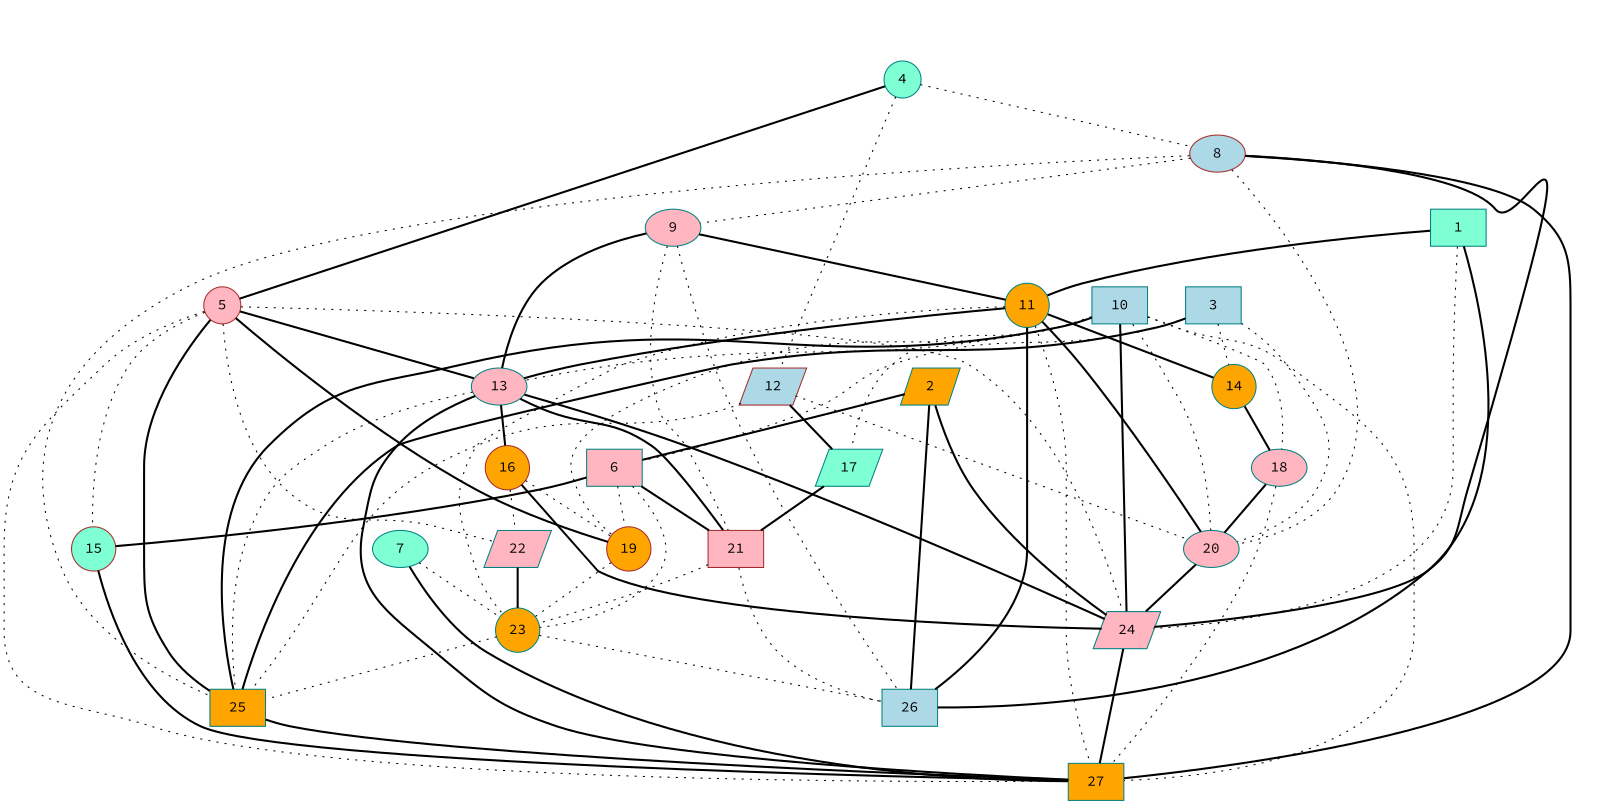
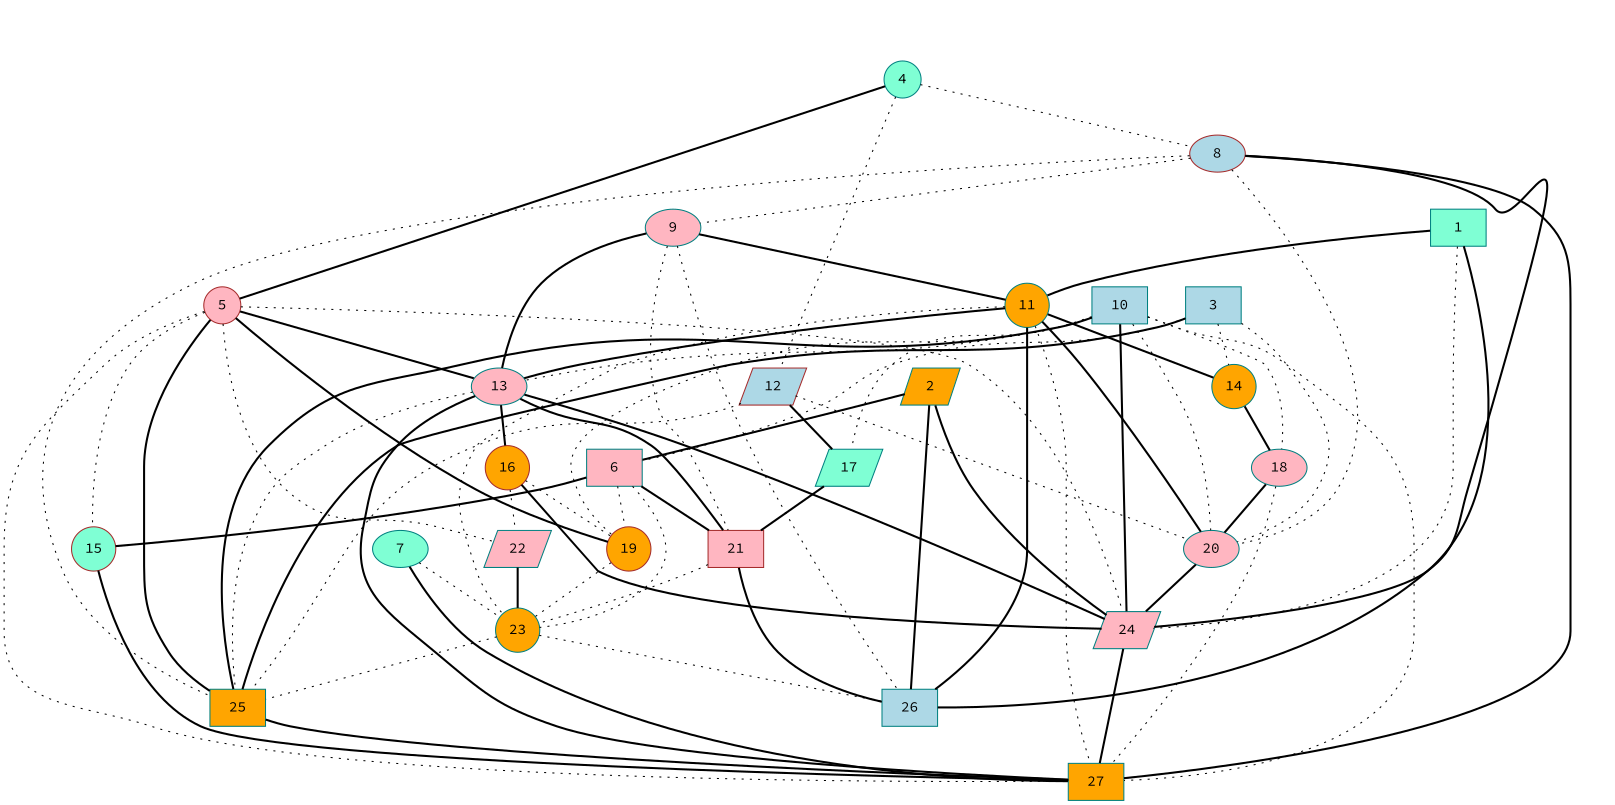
(786, 660) -> (786, 660)
